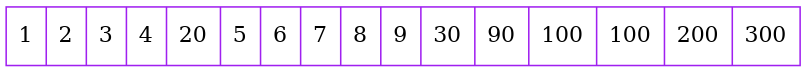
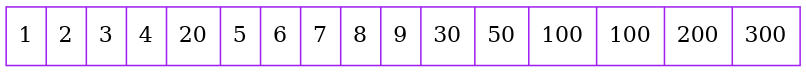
(502, 35) -> (502, 35)
